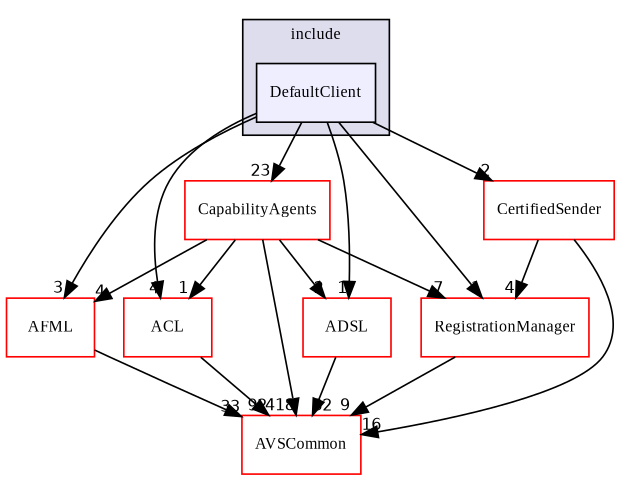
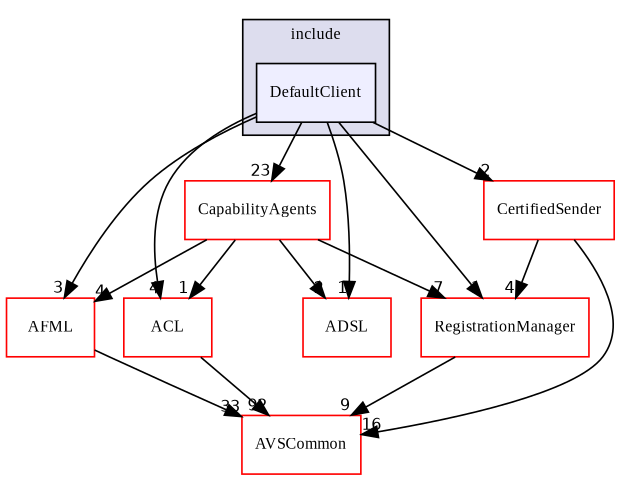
(278, 319) -> none
(327, 379) -> none
